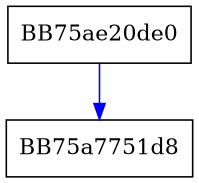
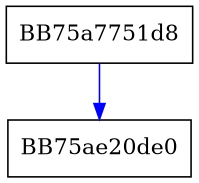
(99, 84) -> (99, 84)
